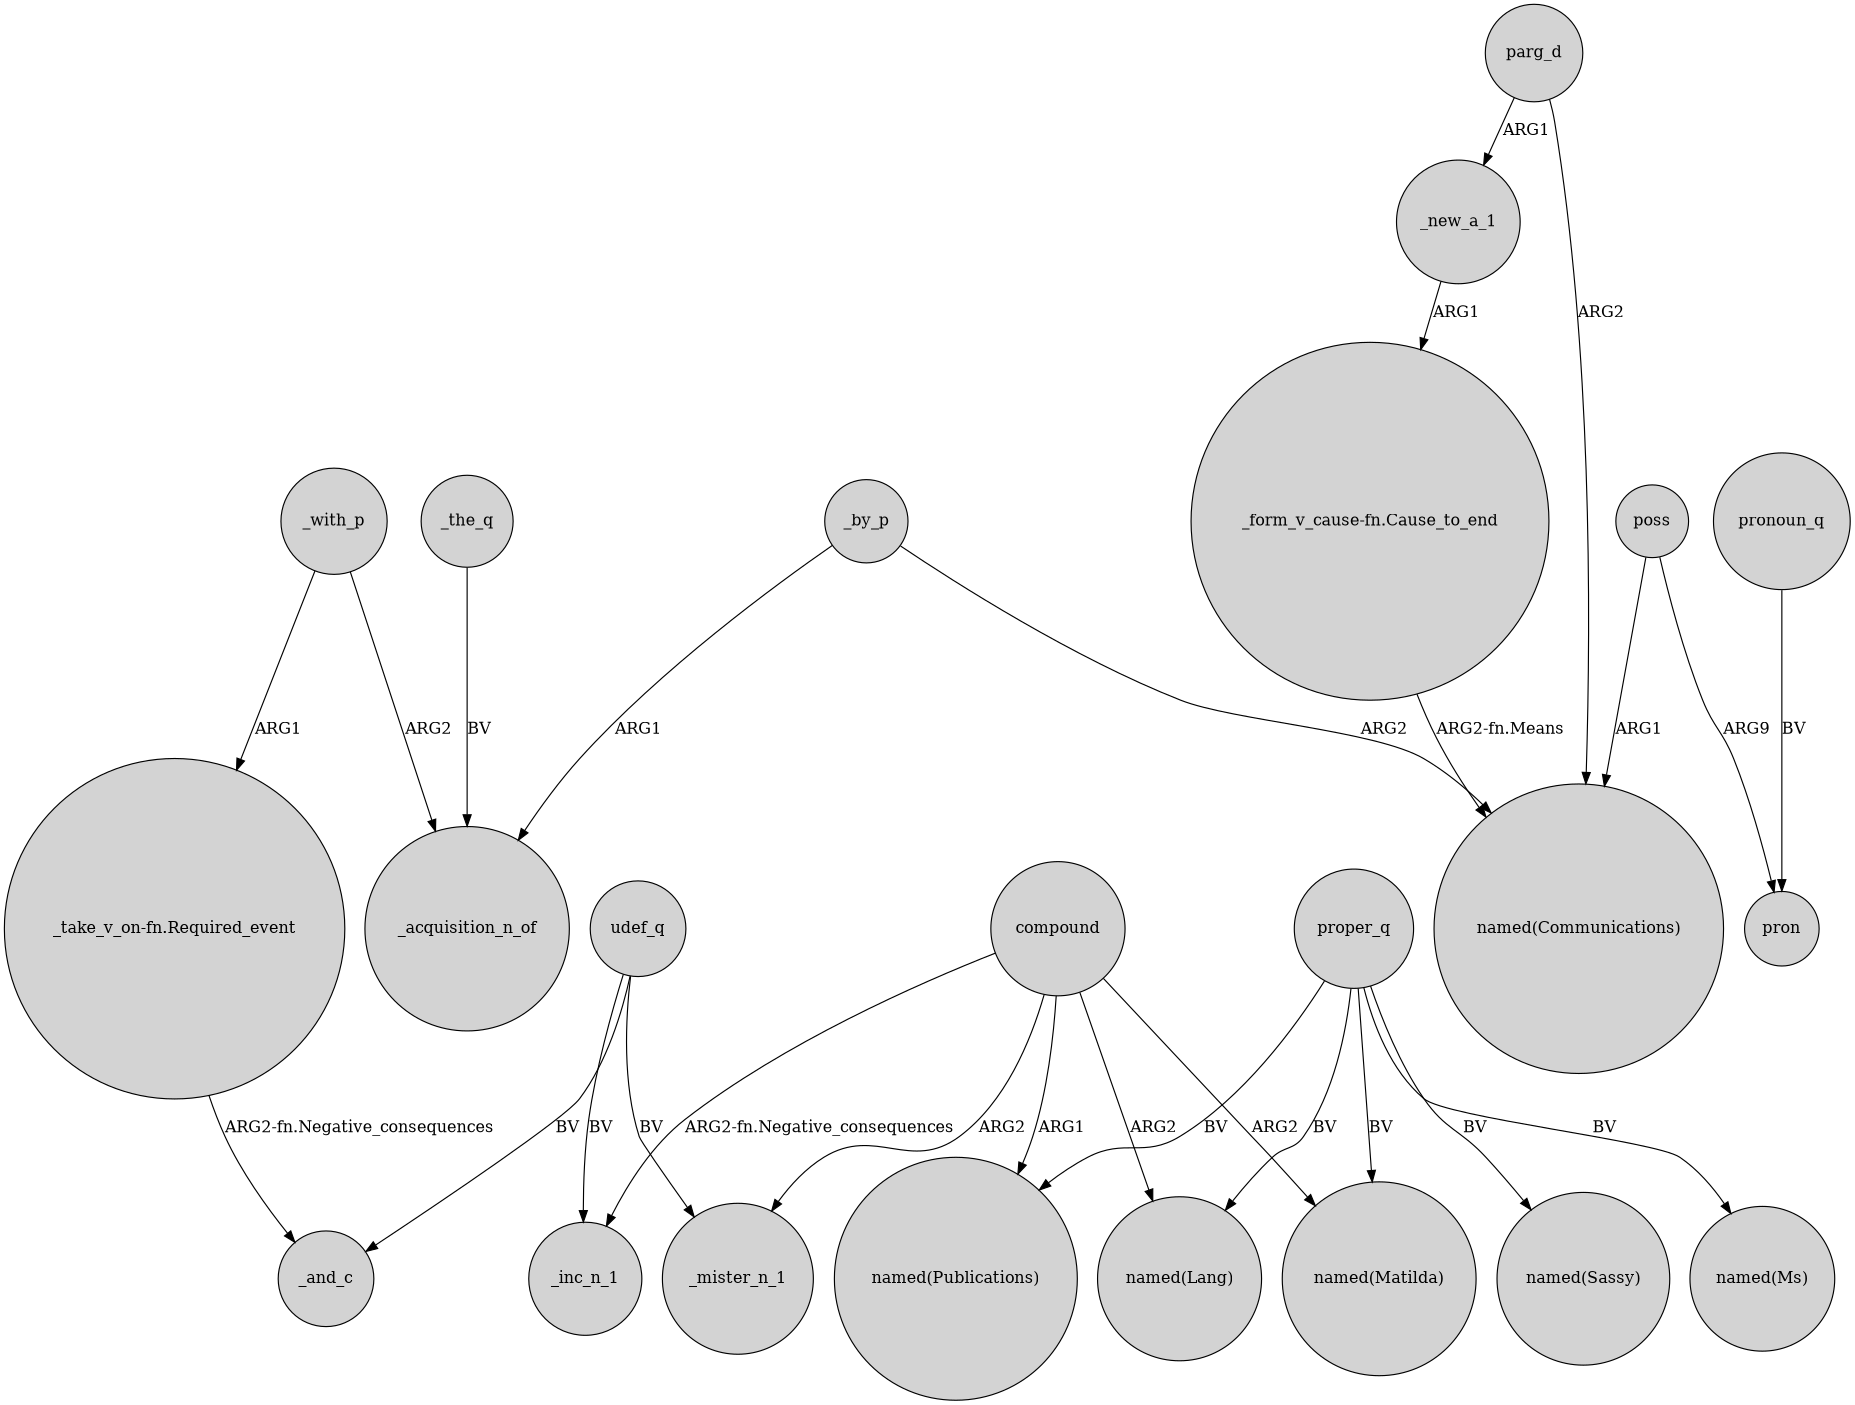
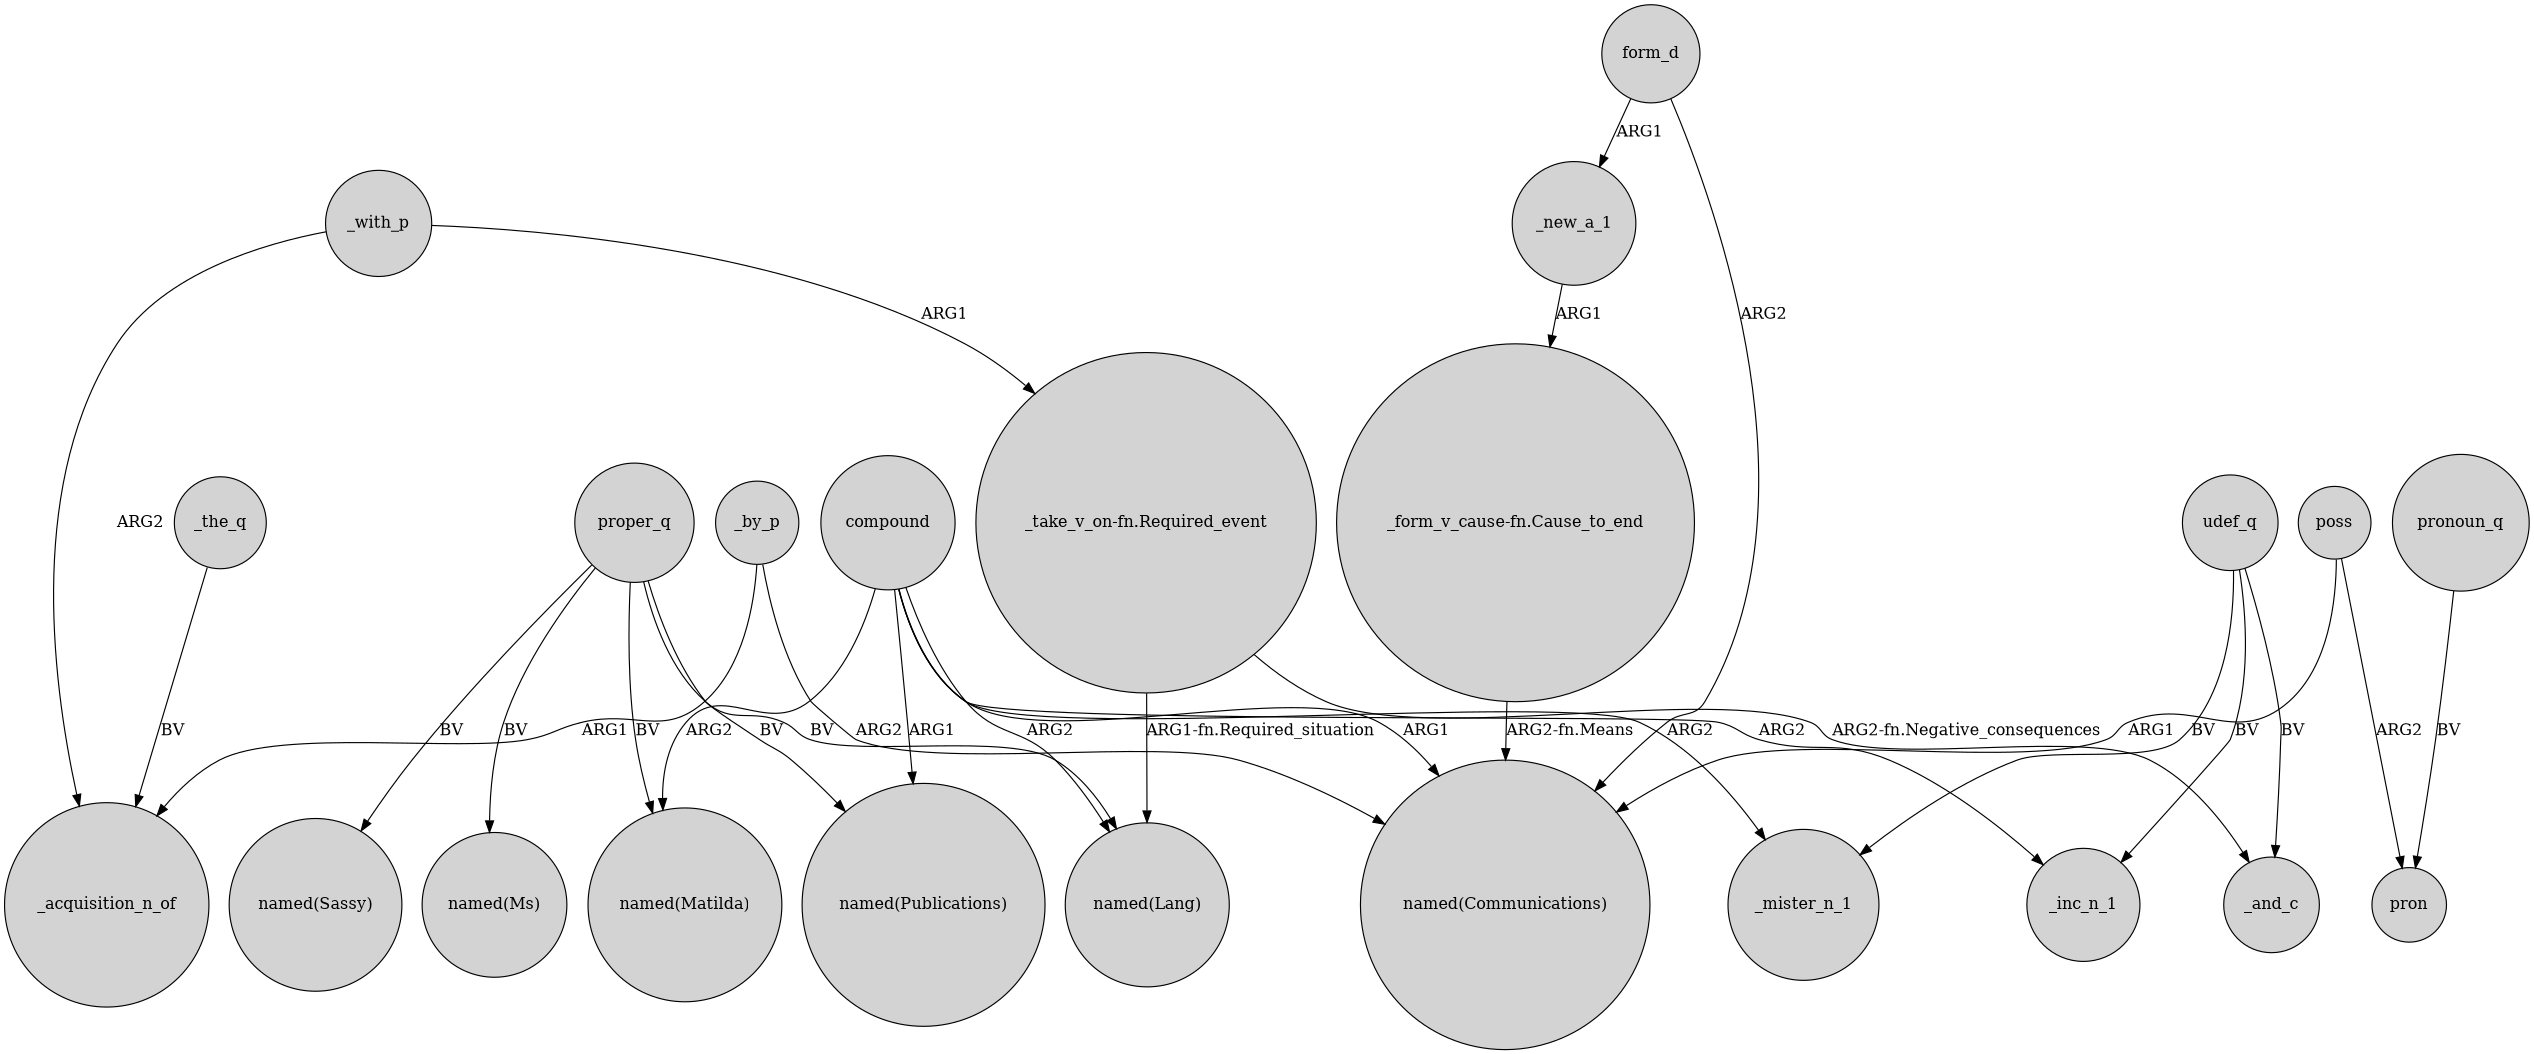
(1534, 53) -> (1651, 54)
none -> (1248, 709)
(1747, 729) -> (2399, 731)
none -> (1147, 743)
(820, 1128) -> (1782, 731)
